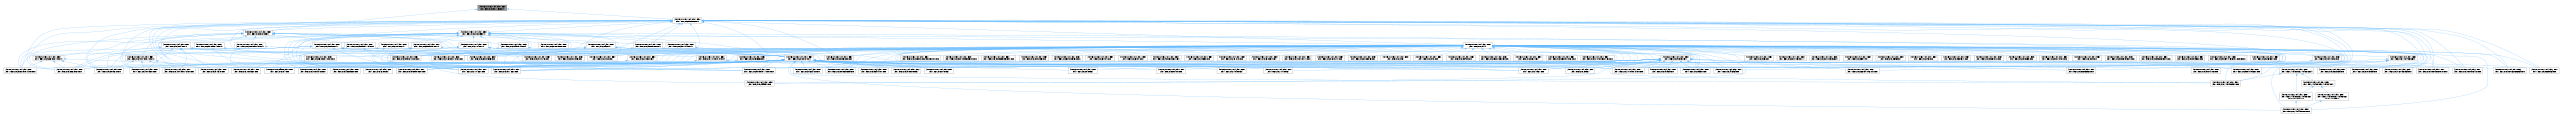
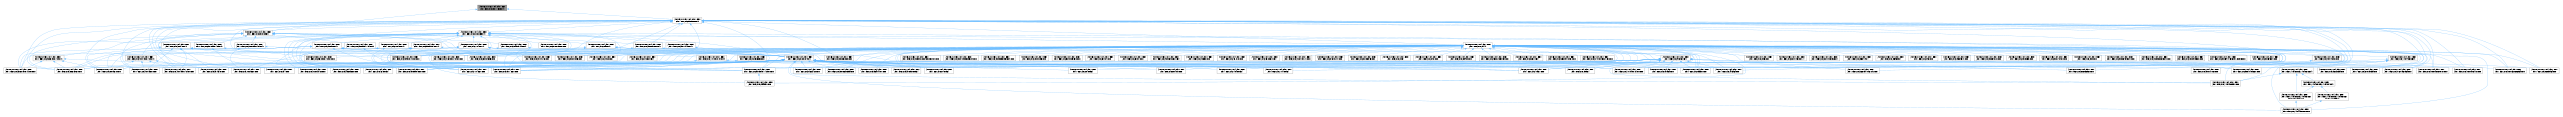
(393, 64) -> (809, 50)
(280, 71) -> (280, 71)
(1439, 79) -> (759, 78)
